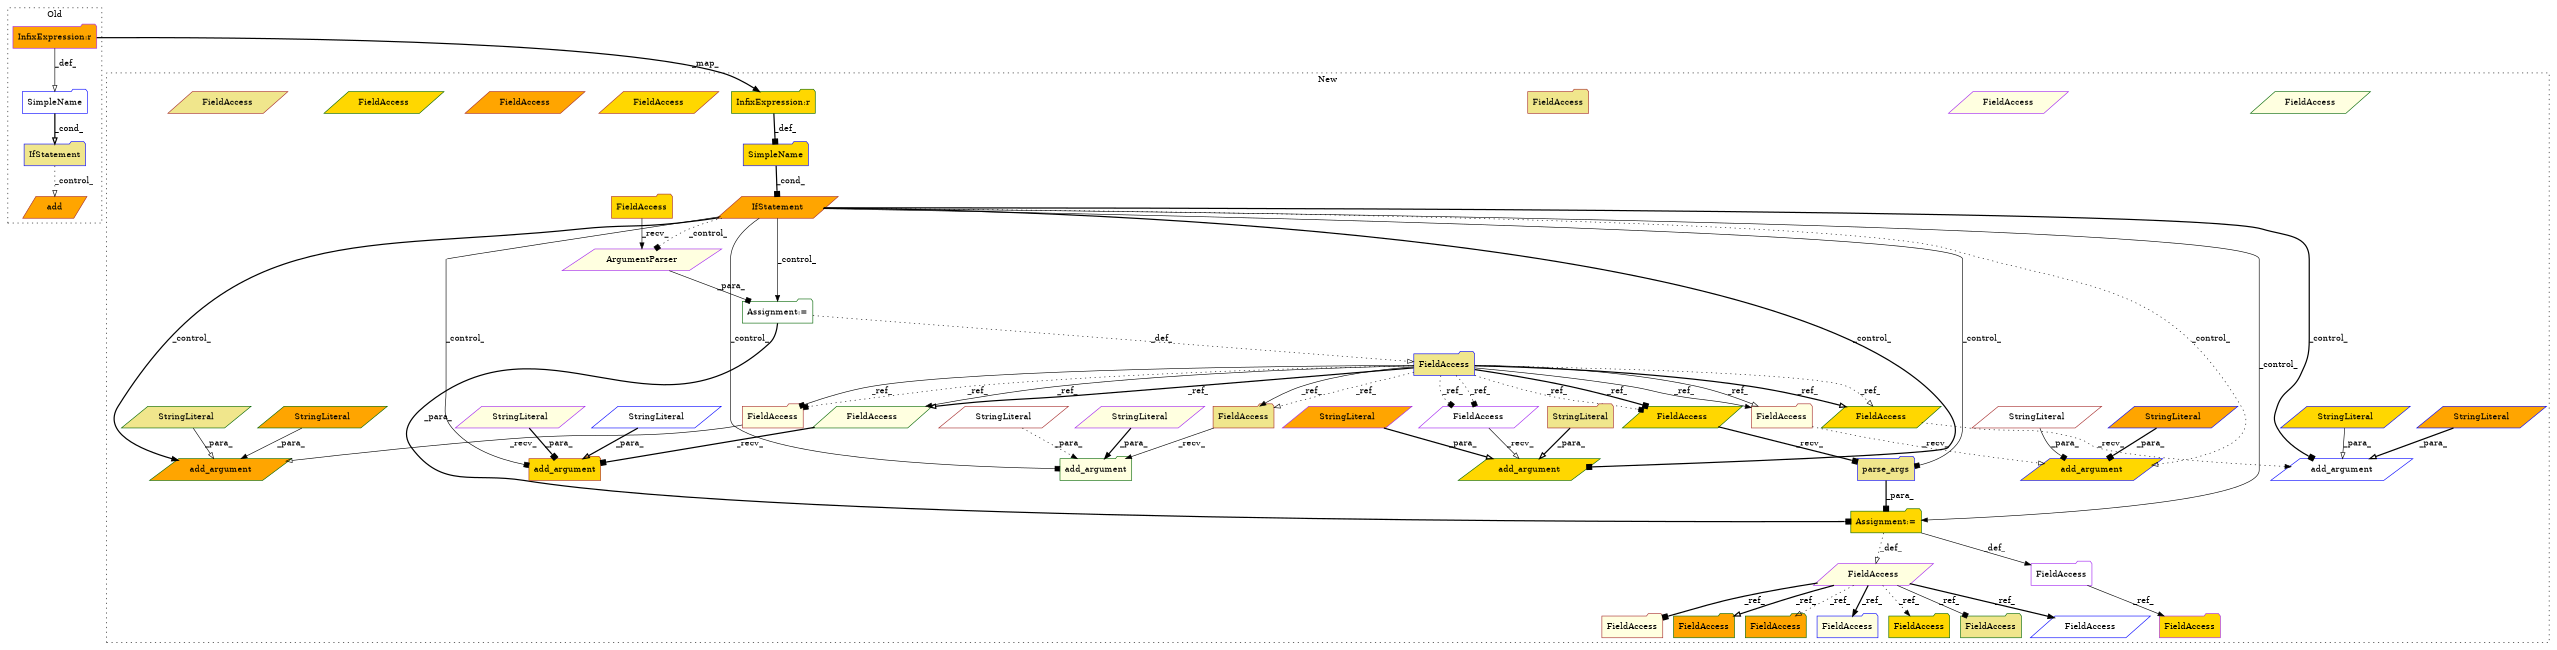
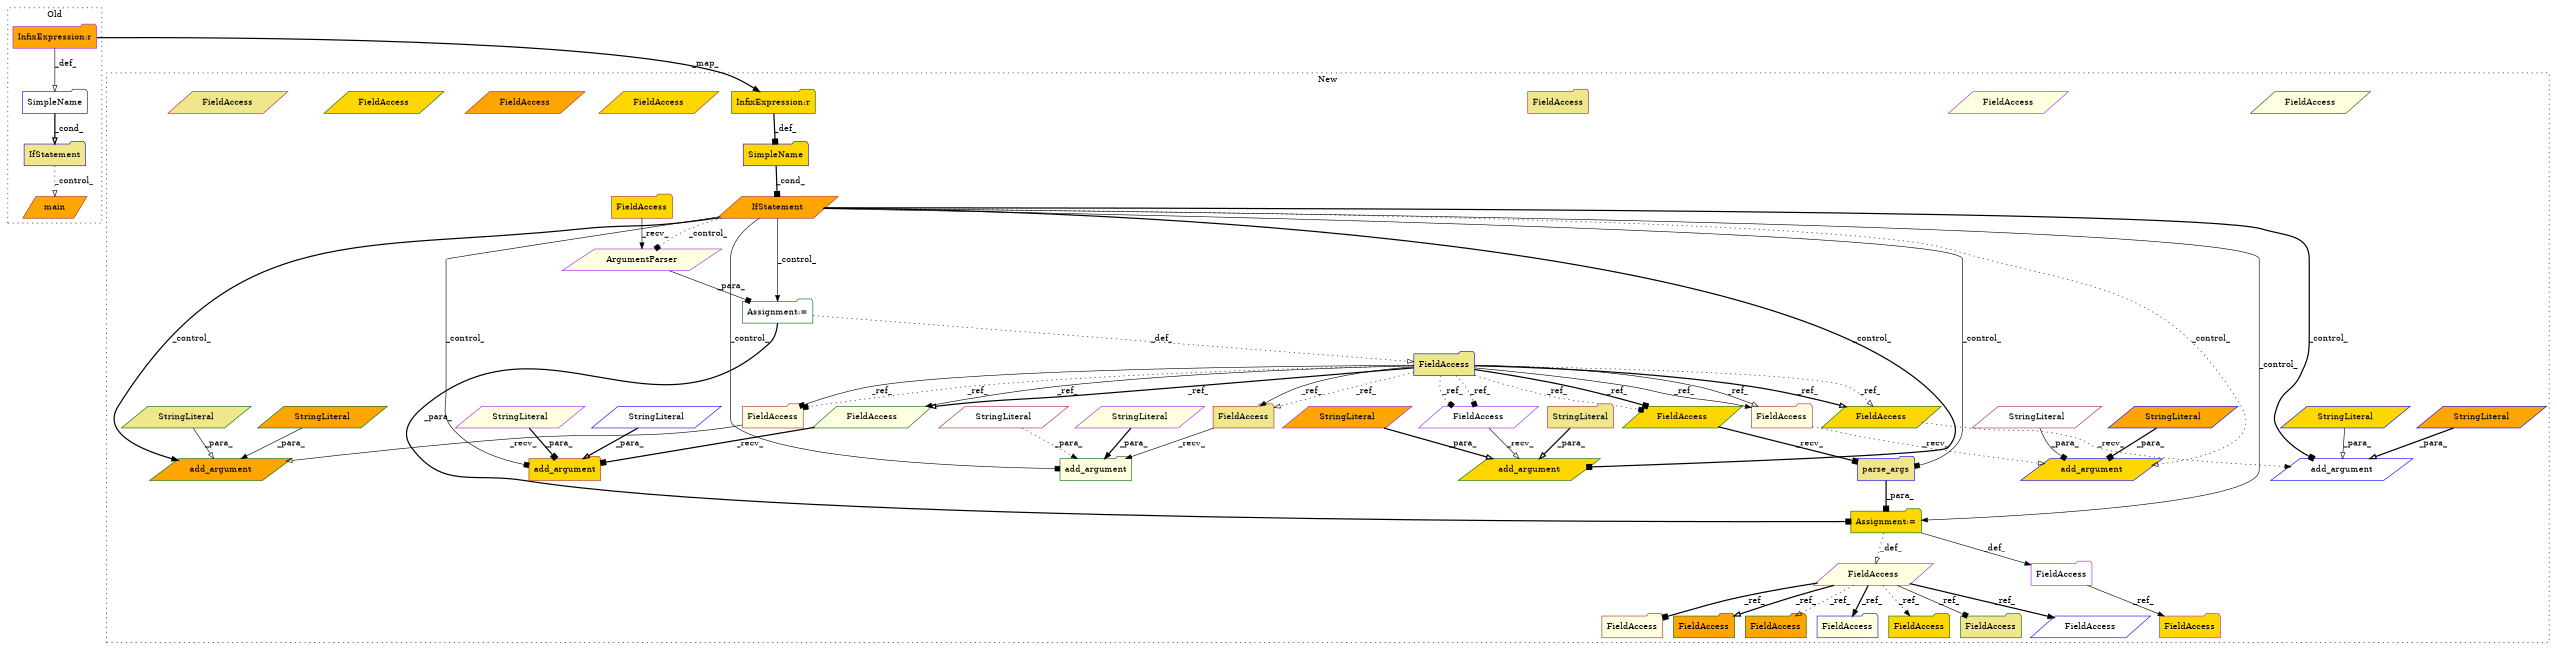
(55, 207) -> (55, 207)
